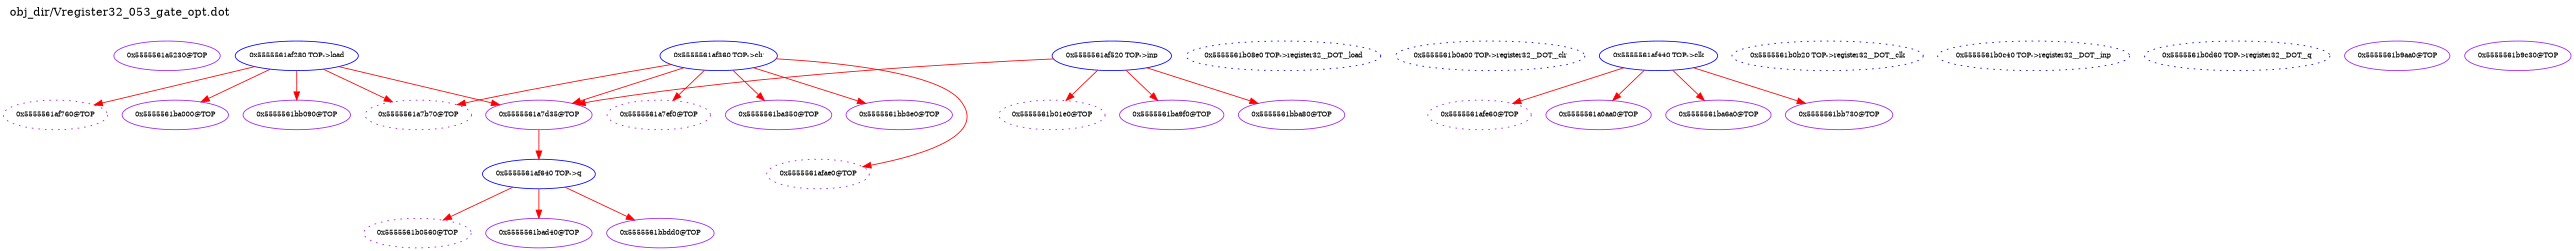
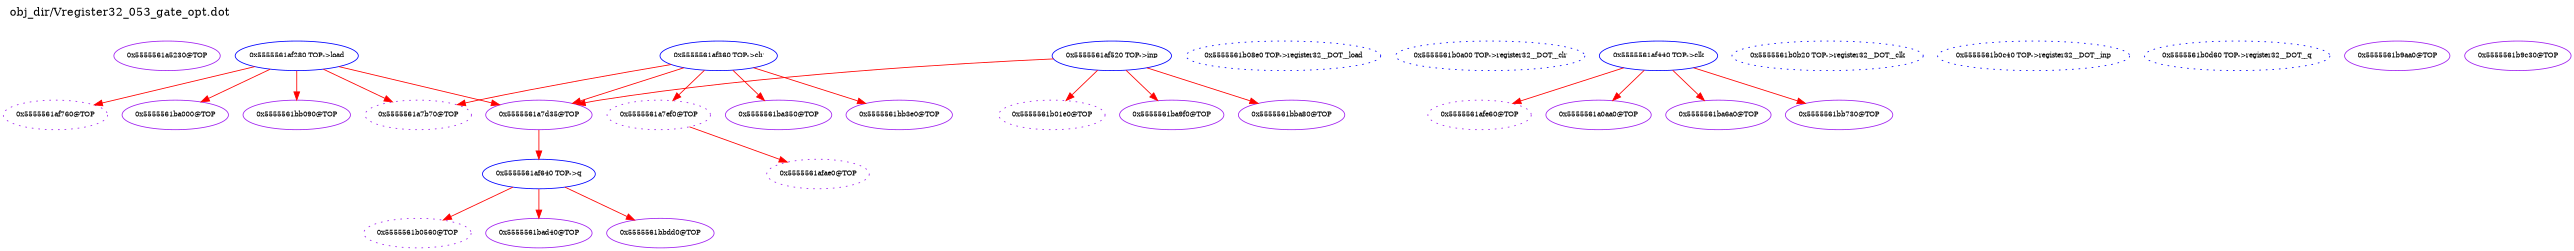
(935, 85) -> (734, 143)
